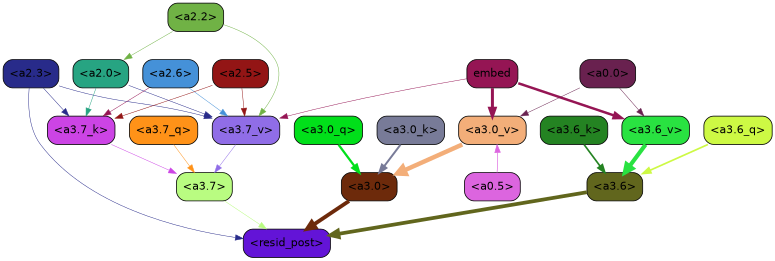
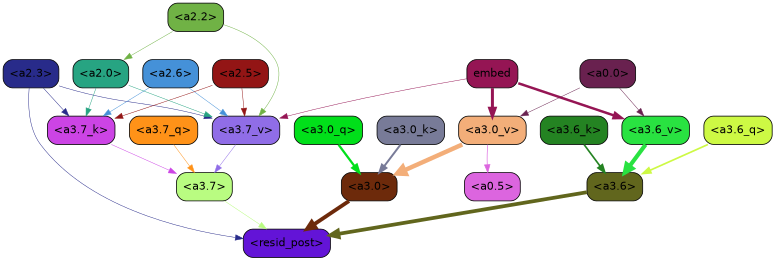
(133, 98) -> (133, 98)
(161, 98) -> (161, 98)
(498, 163) -> (487, 155)
